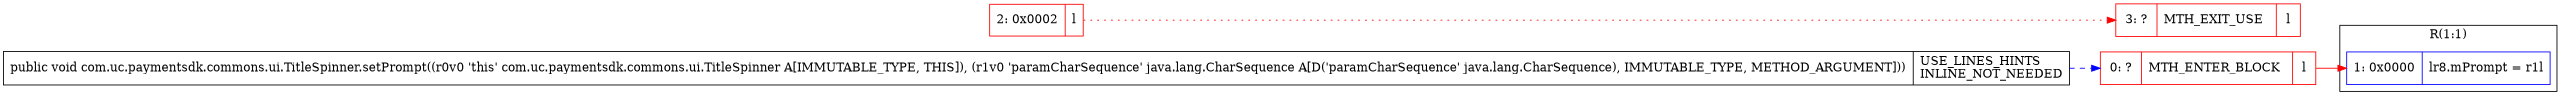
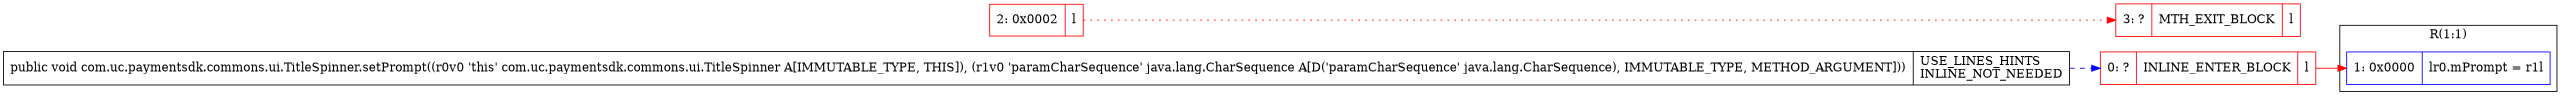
(2214, 20) -> (2217, 20)
(2214, 68) -> (2217, 68)
(2486, 68) -> (2486, 68)
